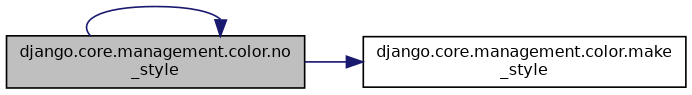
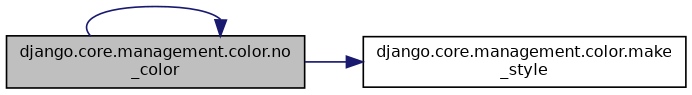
(156, 62) -> (156, 62)
